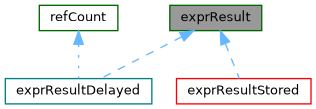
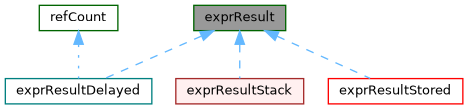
none -> (240, 91)
